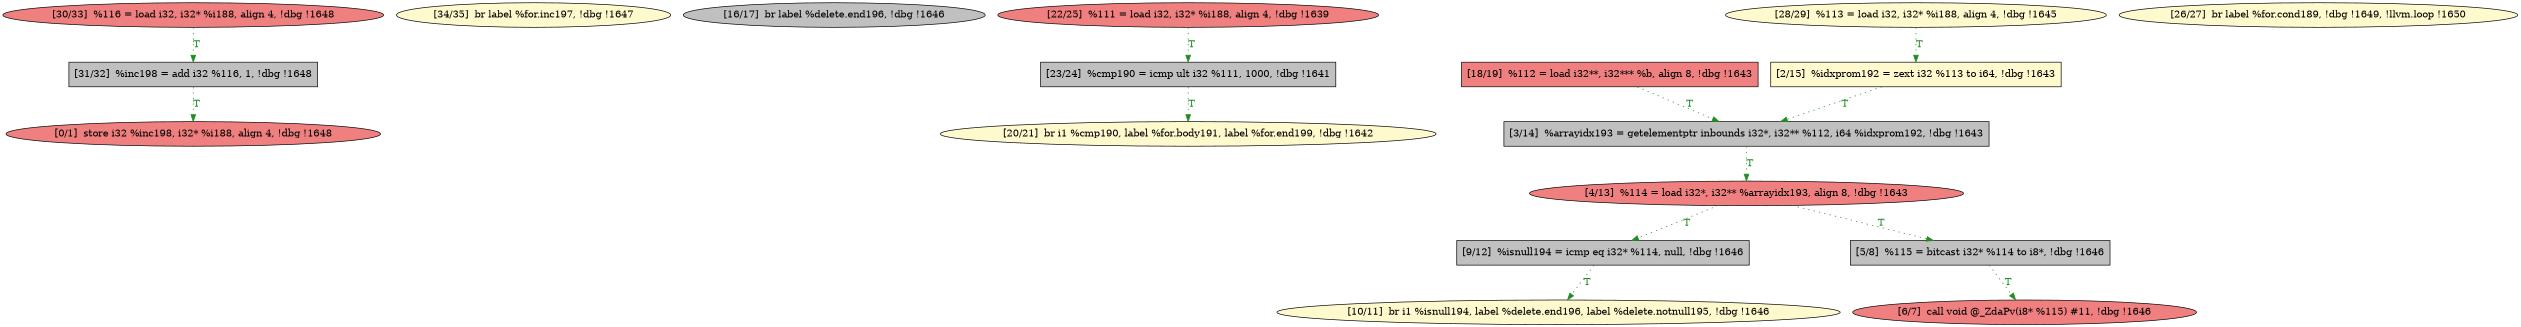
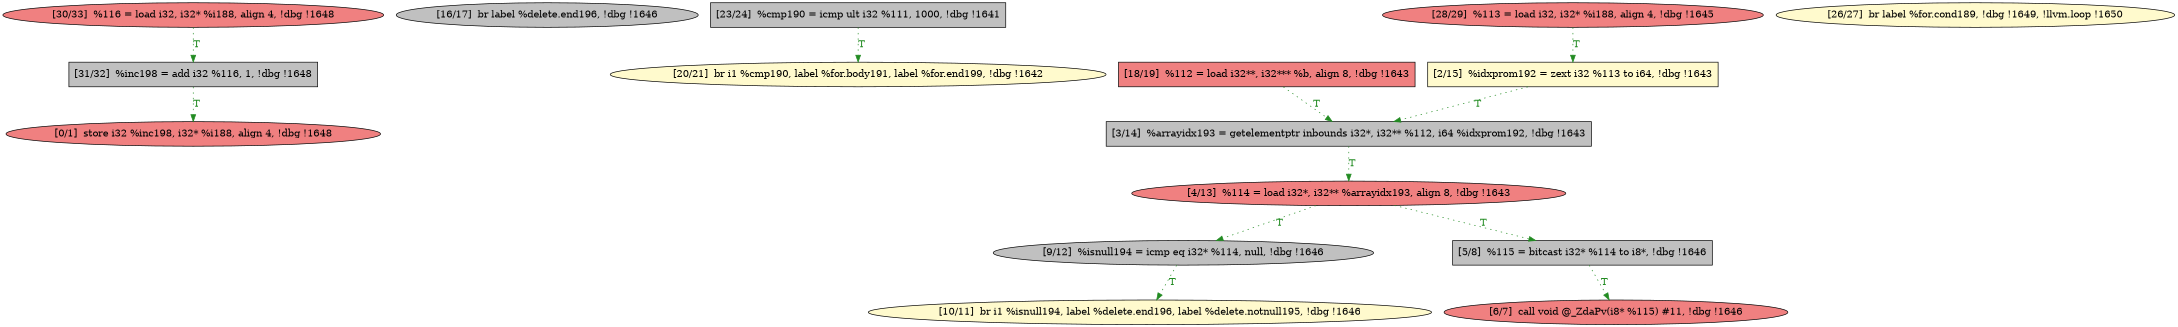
(534, 15) -> none
(1188, 15) -> none
(1916, 15) -> (1573, 15)
(1603, 253) -> (1183, 253)
